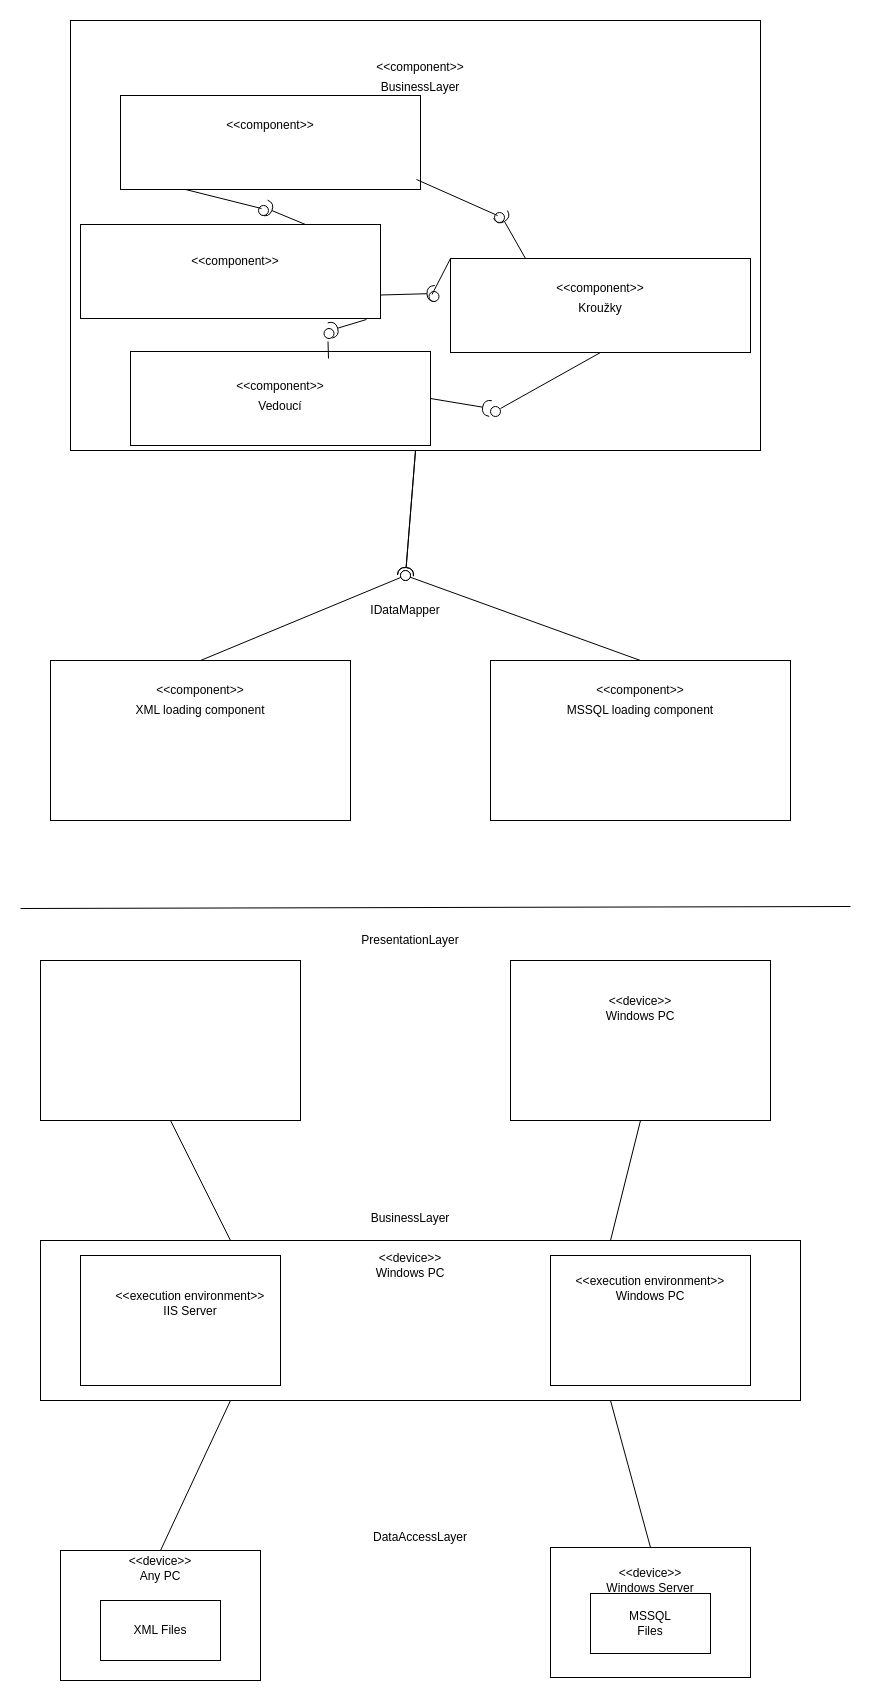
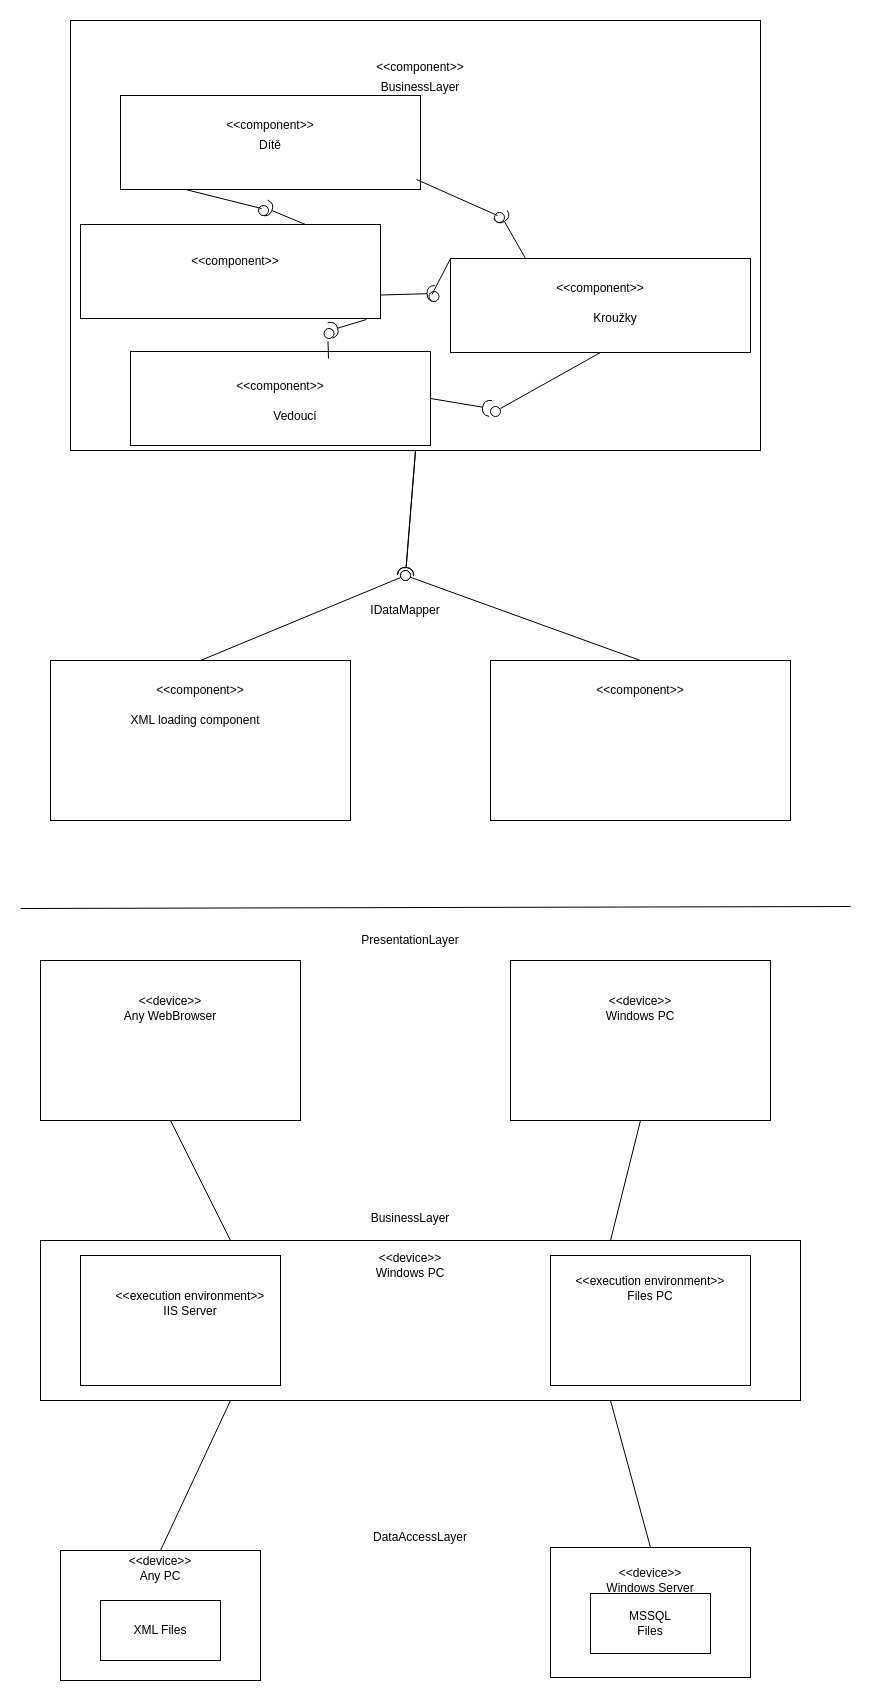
none -> (271, 146)
(601, 309) -> (616, 319)
(281, 407) -> (296, 417)
(201, 711) -> (196, 721)
(641, 711) -> none
none -> (171, 1008)
(651, 1289) -> (651, 1289)
